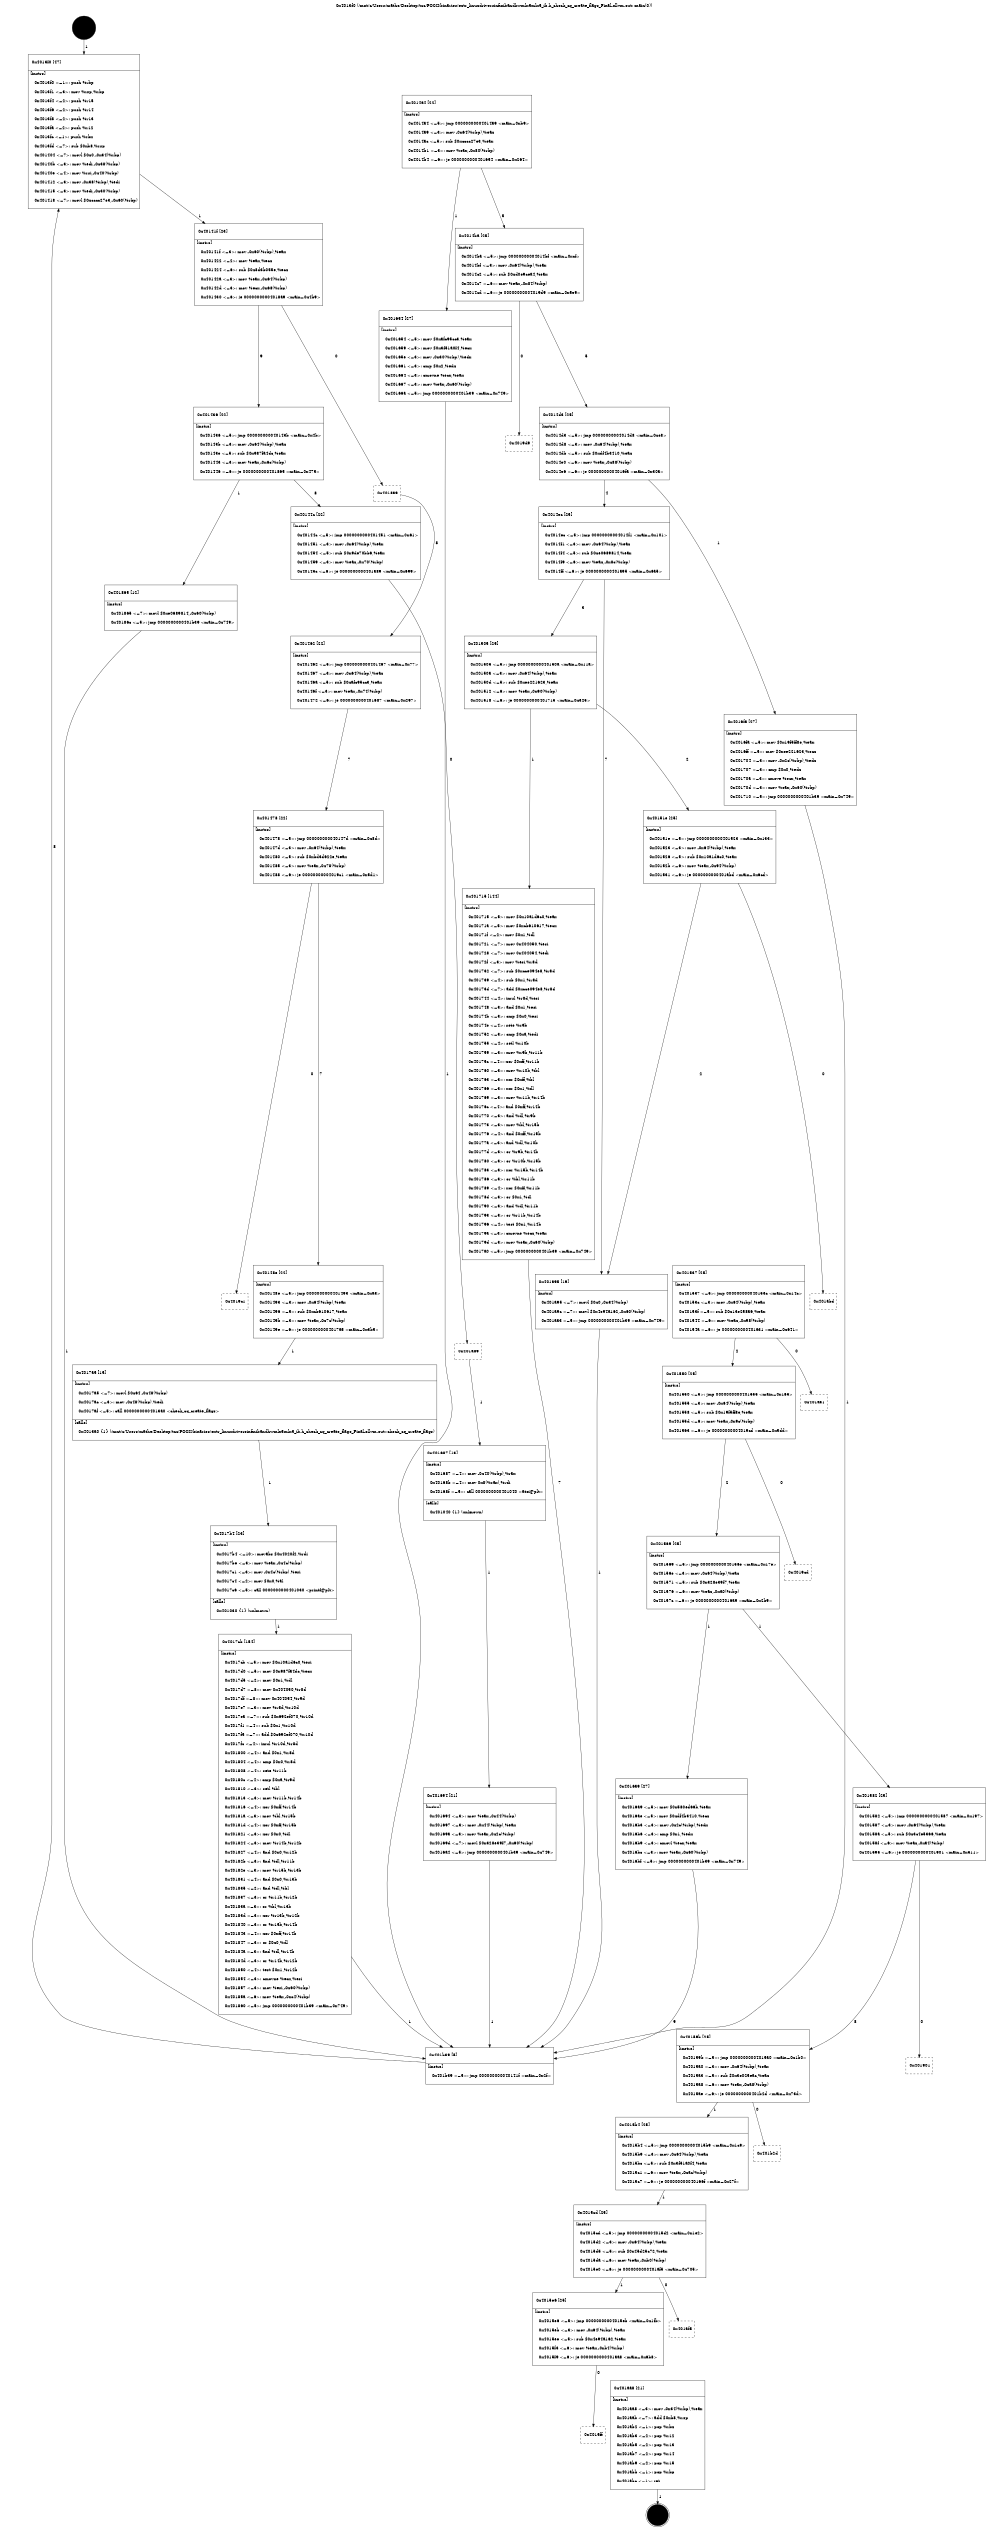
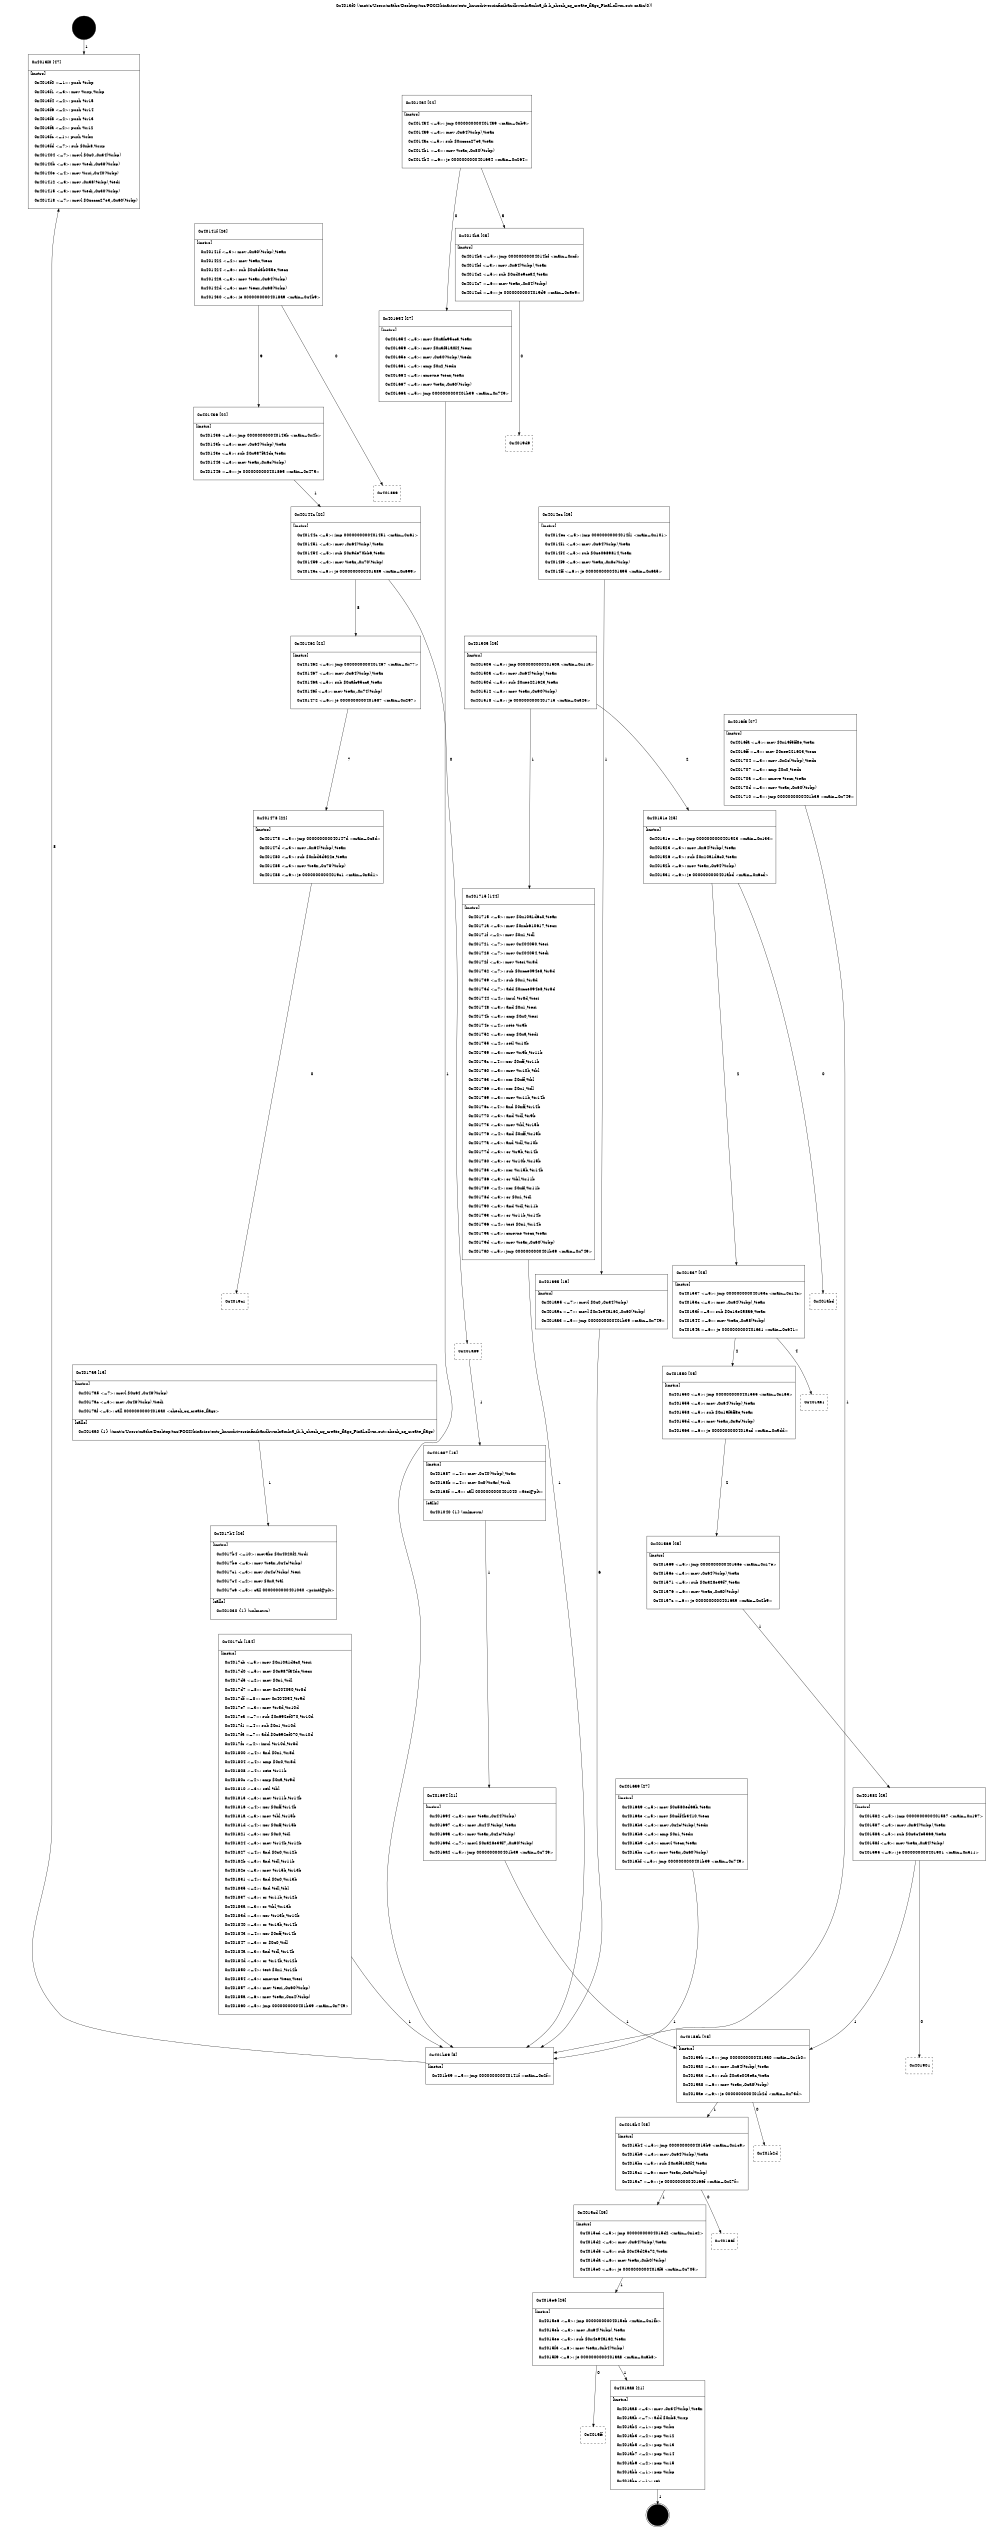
(171, 198) -> none
(456, 216) -> (456, 216)
(604, 444) -> none
(315, 493) -> (315, 493)
(430, 560) -> (356, 606)
(568, 607) -> none
(171, 608) -> none
(605, 760) -> (605, 760)
(655, 1077) -> (724, 1073)
(318, 1302) -> none
(796, 1351) -> (796, 1351)
(559, 1483) -> (559, 1483)
(599, 1573) -> (599, 1573)
(798, 1573) -> none
(276, 1625) -> none
(698, 1692) -> none
(490, 1953) -> (567, 1966)
(674, 2022) -> (674, 2022)
(855, 2022) -> (855, 2022)
none -> (724, 2241)
(682, 2329) -> none
none -> (622, 2372)
